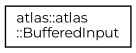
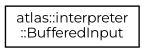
(68, 27) -> (72, 27)
